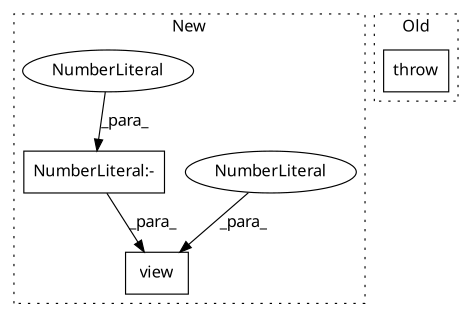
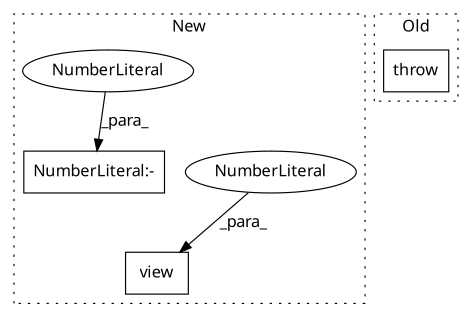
(122, 218) -> none
